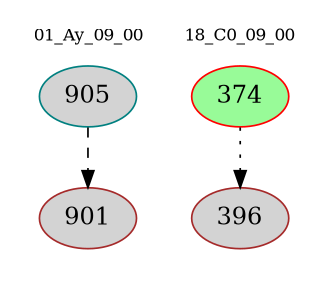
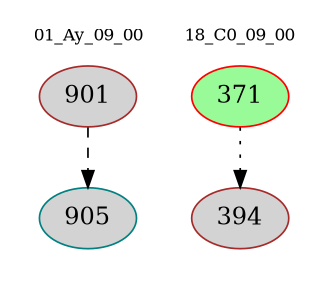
(240, 96) -> (240, 96)
(88, 149) -> (88, 149)
(240, 218) -> (240, 218)
